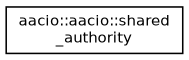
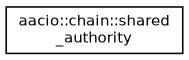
(94, 30) -> (94, 30)
